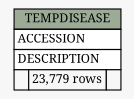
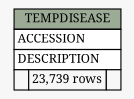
(68, 79) -> (68, 79)
